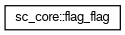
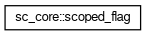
(63, 18) -> (73, 18)
